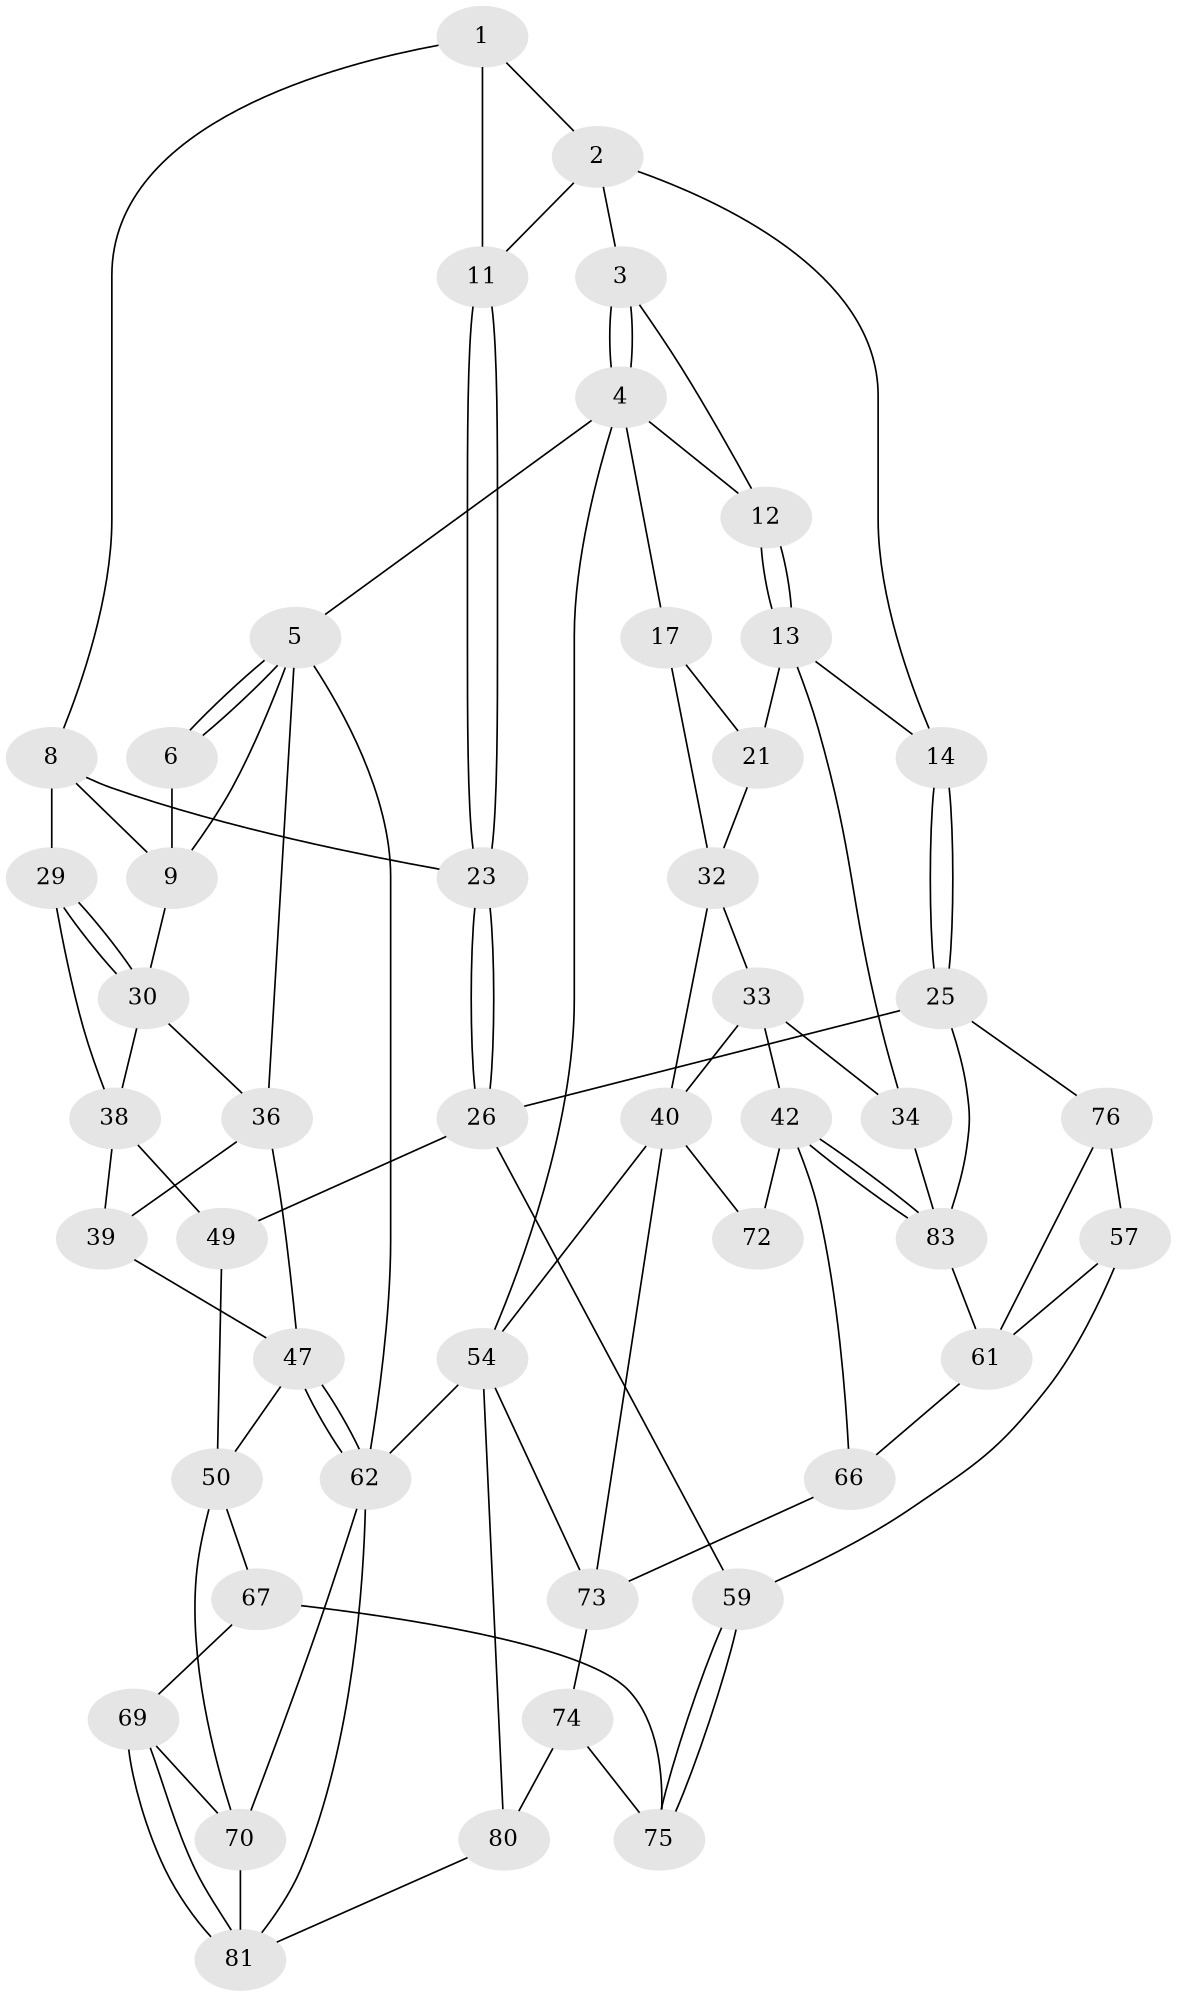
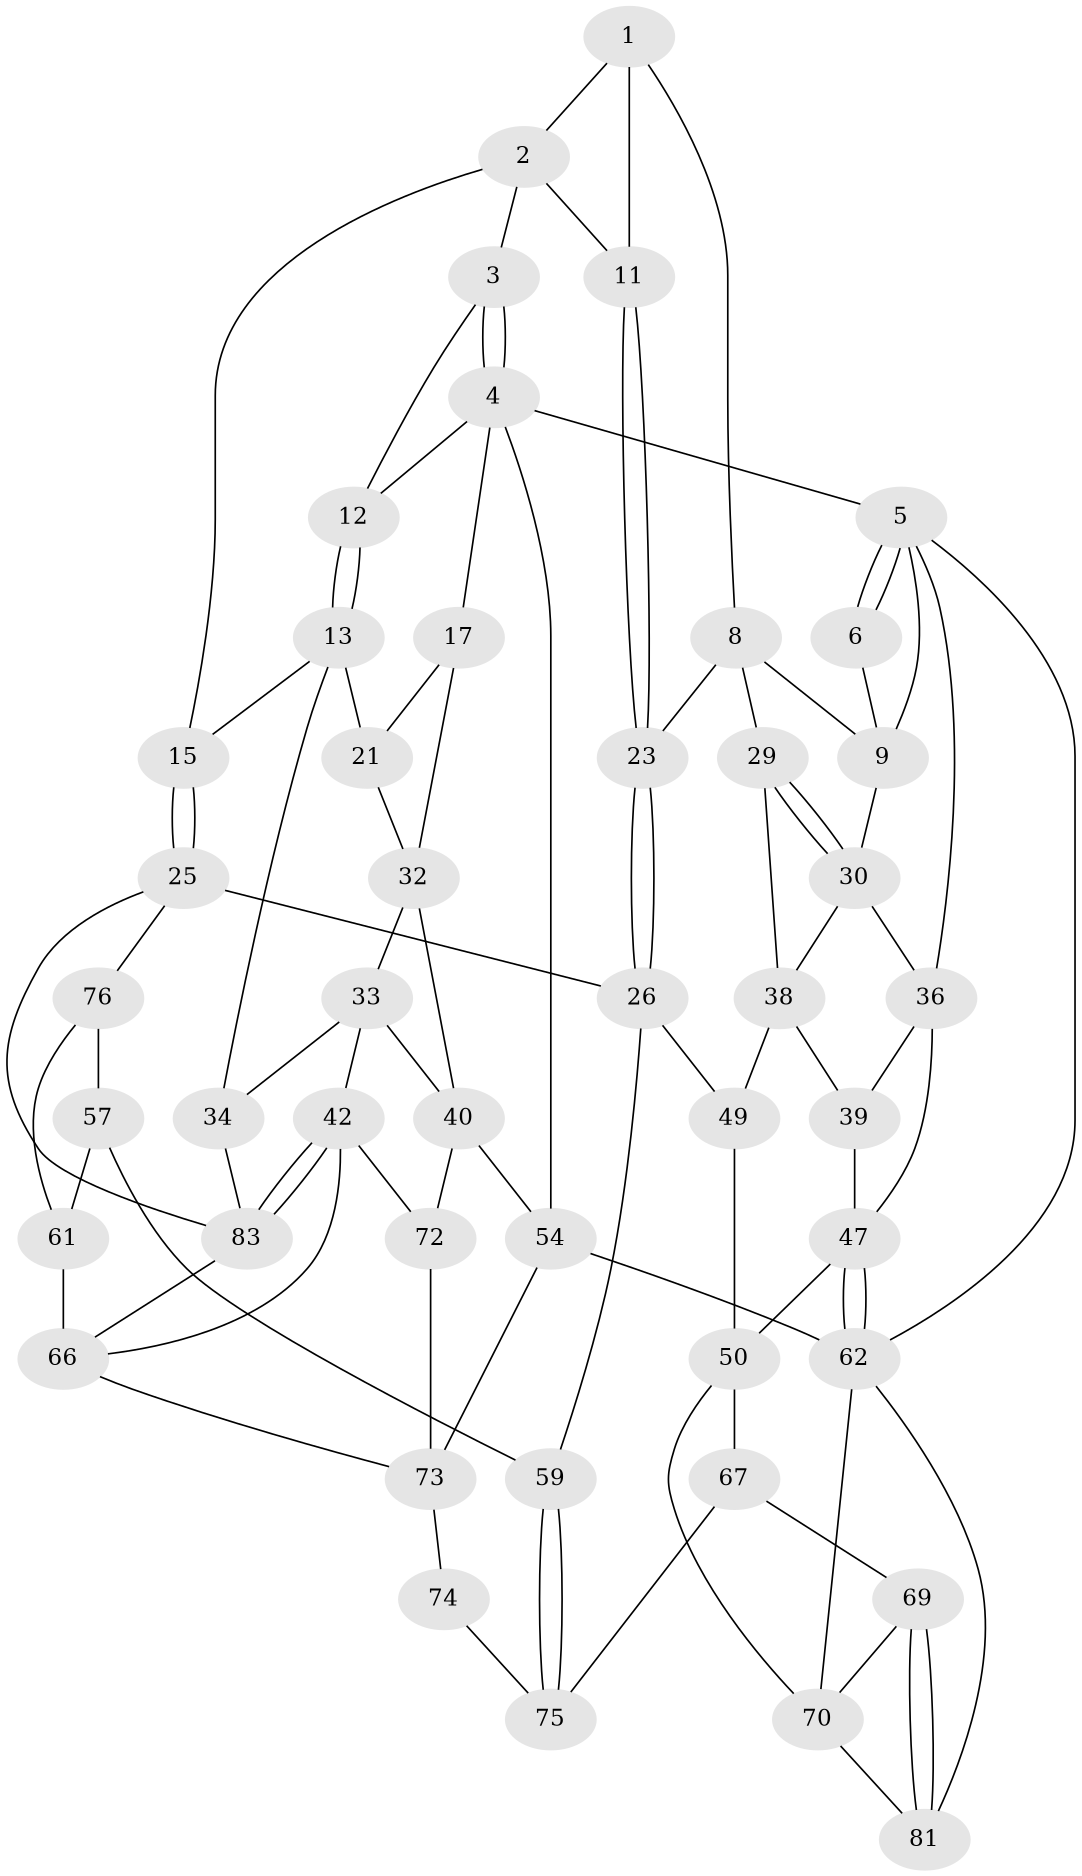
(942, 758) -> (184, 758)
(964, 1299) -> (155, 1299)
(629, 1359) -> (431, 1359)
(504, 1840) -> none
